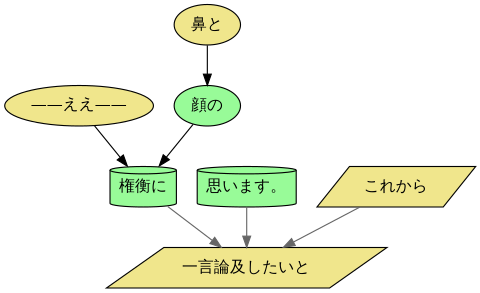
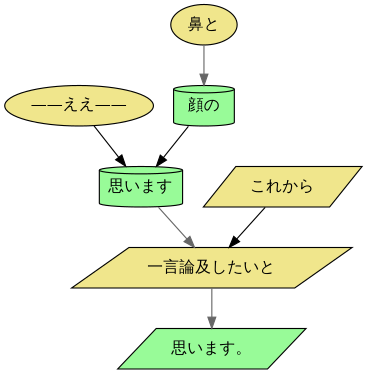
(207, 60) -> (204, 60)
(207, 106) -> (204, 106)
(143, 187) -> (141, 187)
(247, 187) -> (212, 349)
(247, 222) -> (212, 303)
(327, 225) -> (251, 223)
